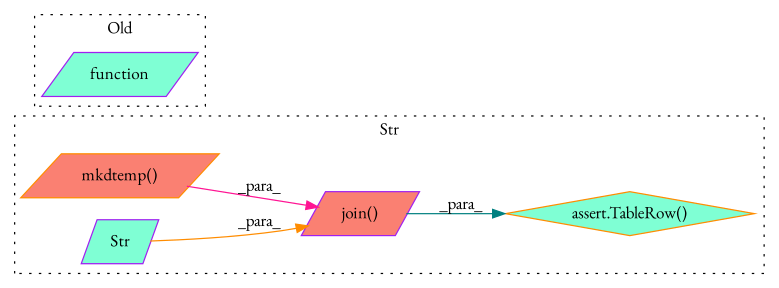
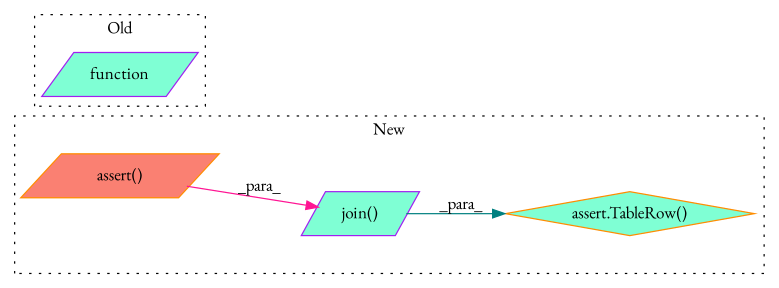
(389, 130) -> (389, 130)
(120, 176) -> (120, 176)
(360, 214) -> (360, 214)
(120, 242) -> none
